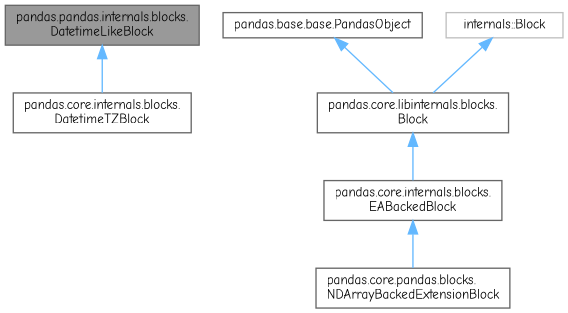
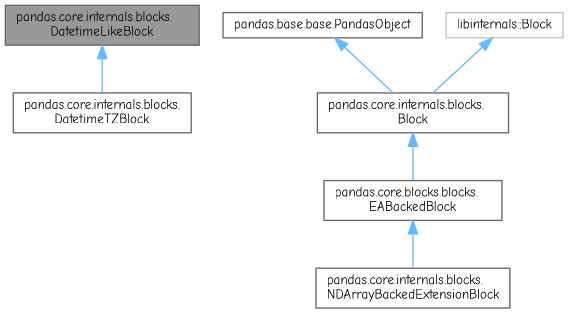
(102, 25) -> (102, 25)
(505, 25) -> (505, 25)
(413, 113) -> (413, 113)
(413, 200) -> (413, 200)
(413, 288) -> (413, 288)
